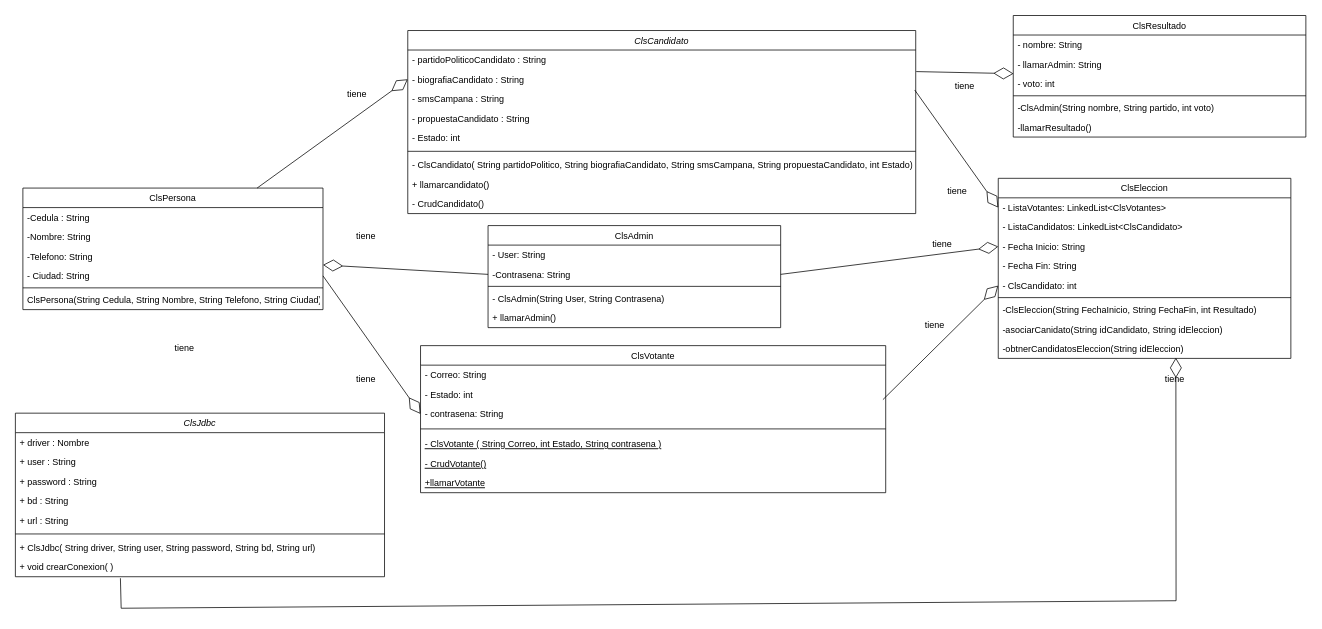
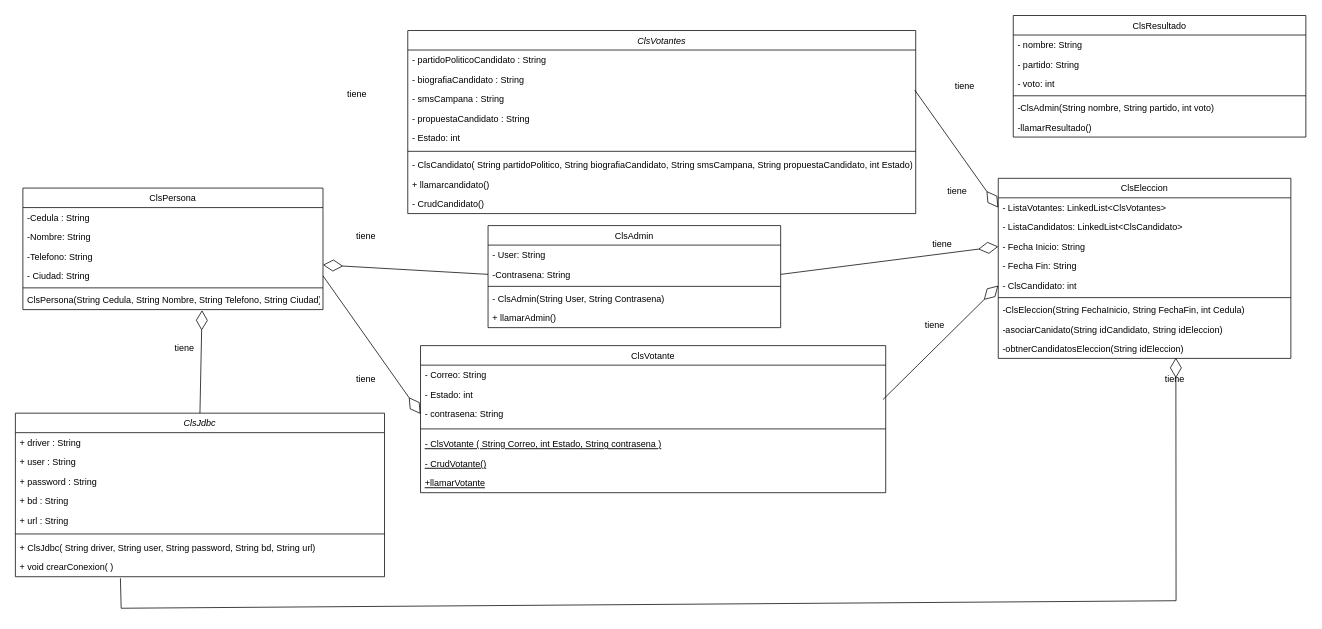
(661, 41) -> (661, 41)
(1062, 65) -> (1054, 65)
(955, 72) -> none
(324, 139) -> none
(1143, 310) -> (1136, 310)
none -> (201, 372)
(56, 443) -> (55, 443)
